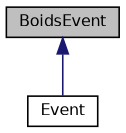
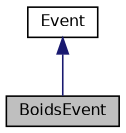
(63, 75) -> (63, 75)
